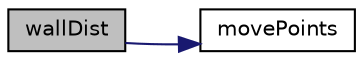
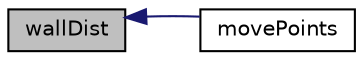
(152, 44) -> (173, 16)
